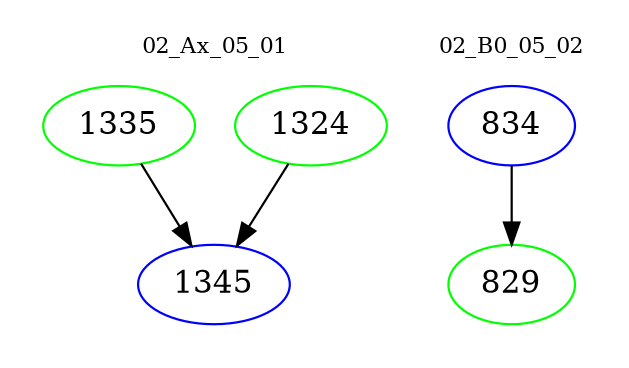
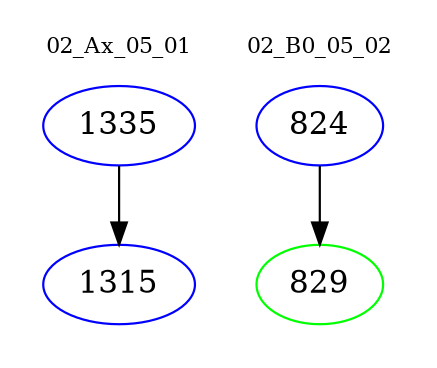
(119, 126) -> (119, 126)
(311, 126) -> none
(512, 126) -> (320, 126)
(214, 285) -> (119, 285)
